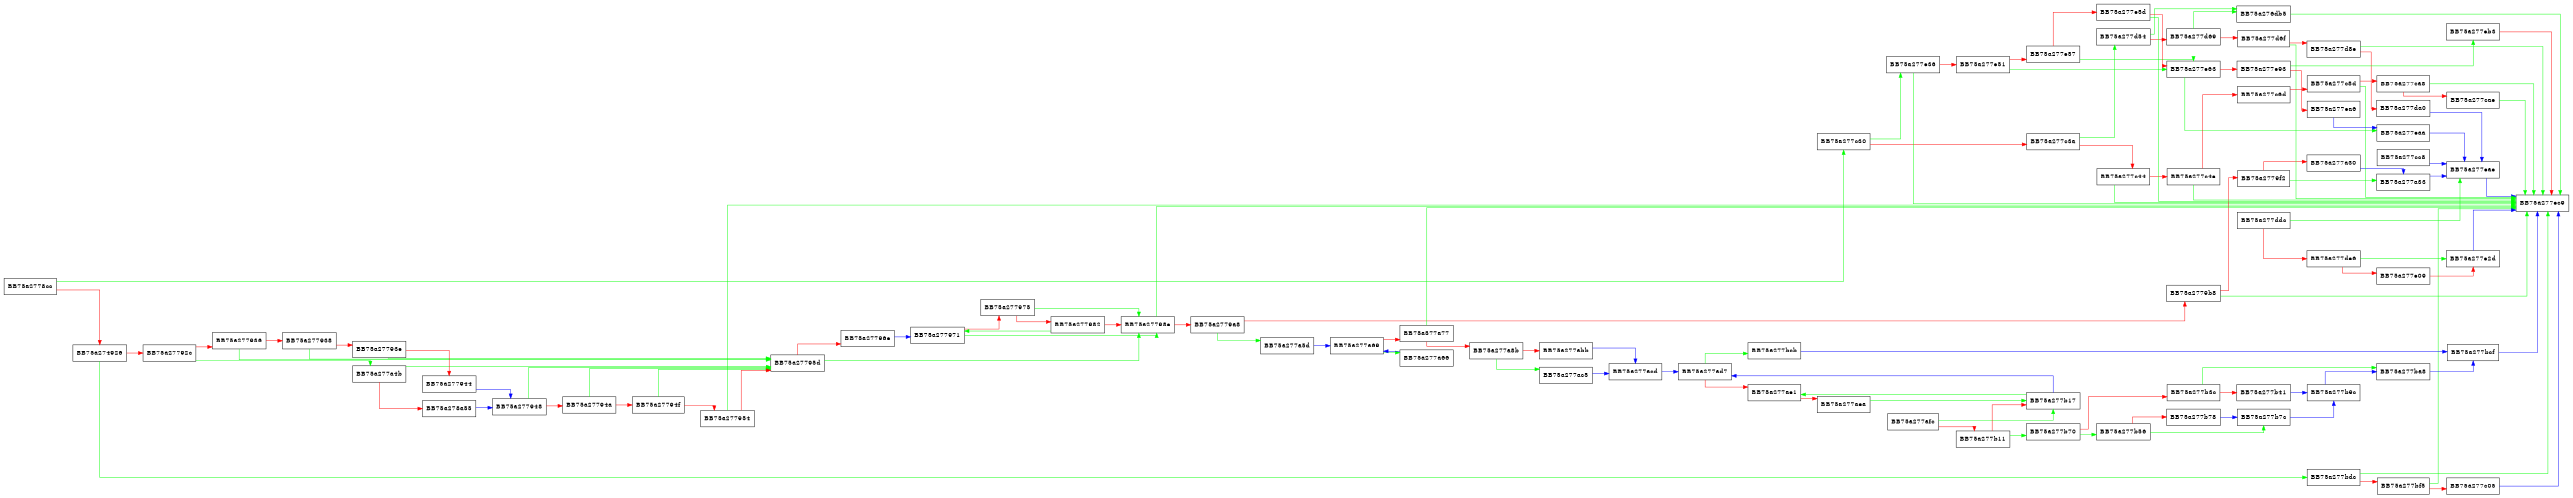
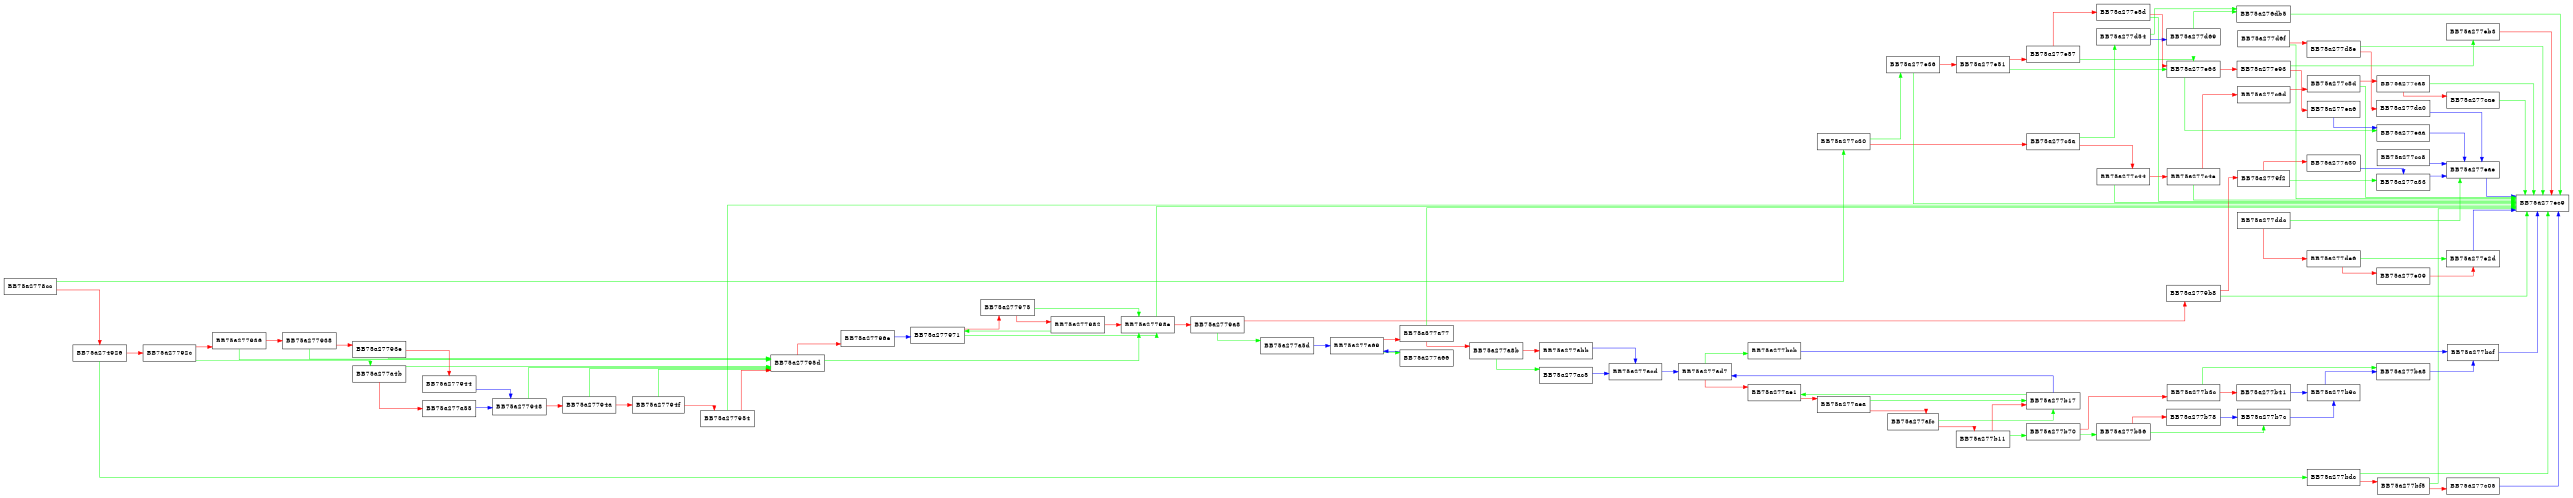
(2227, 38) -> none
(2156, 40) -> (2156, 40)
(449, 409) -> (449, 409)
none -> (1898, 411)
